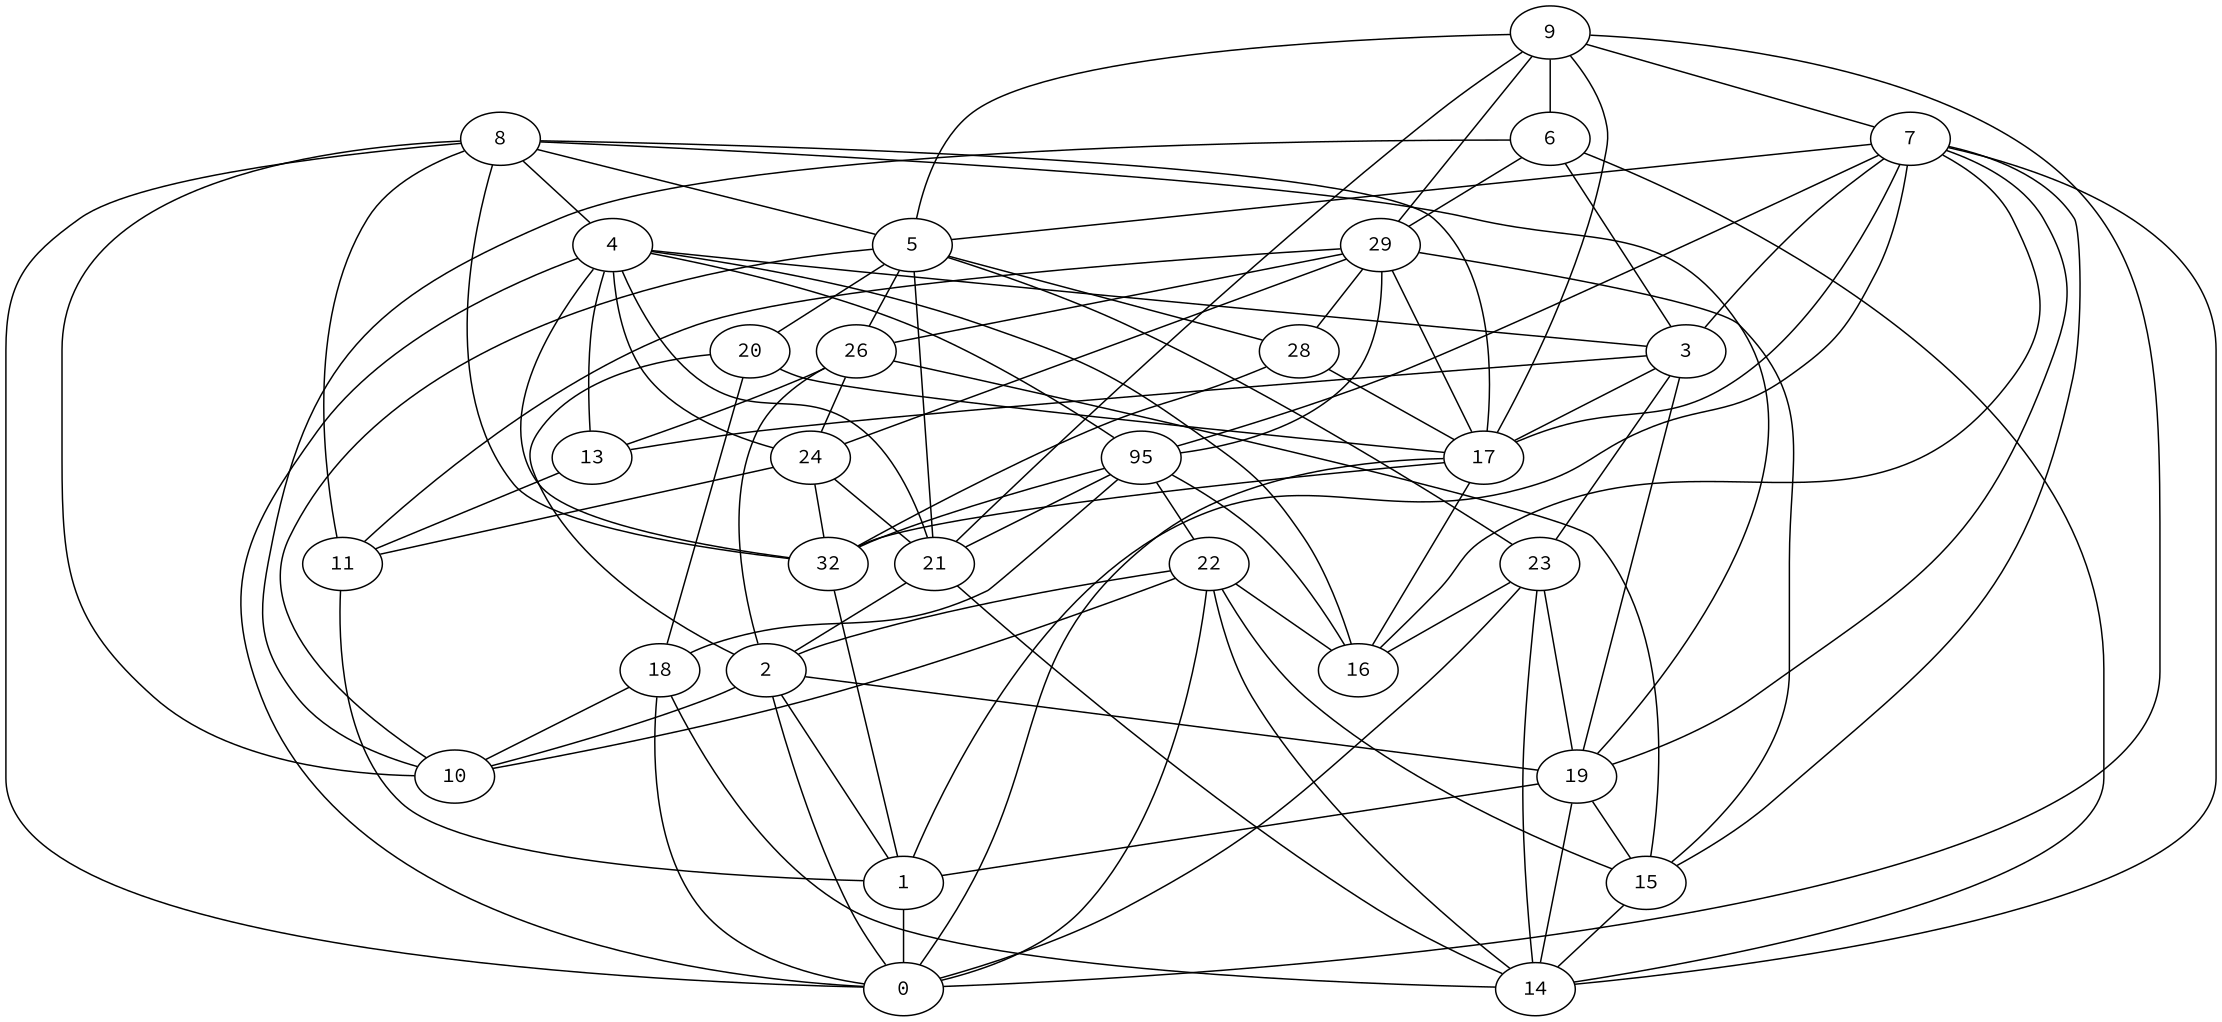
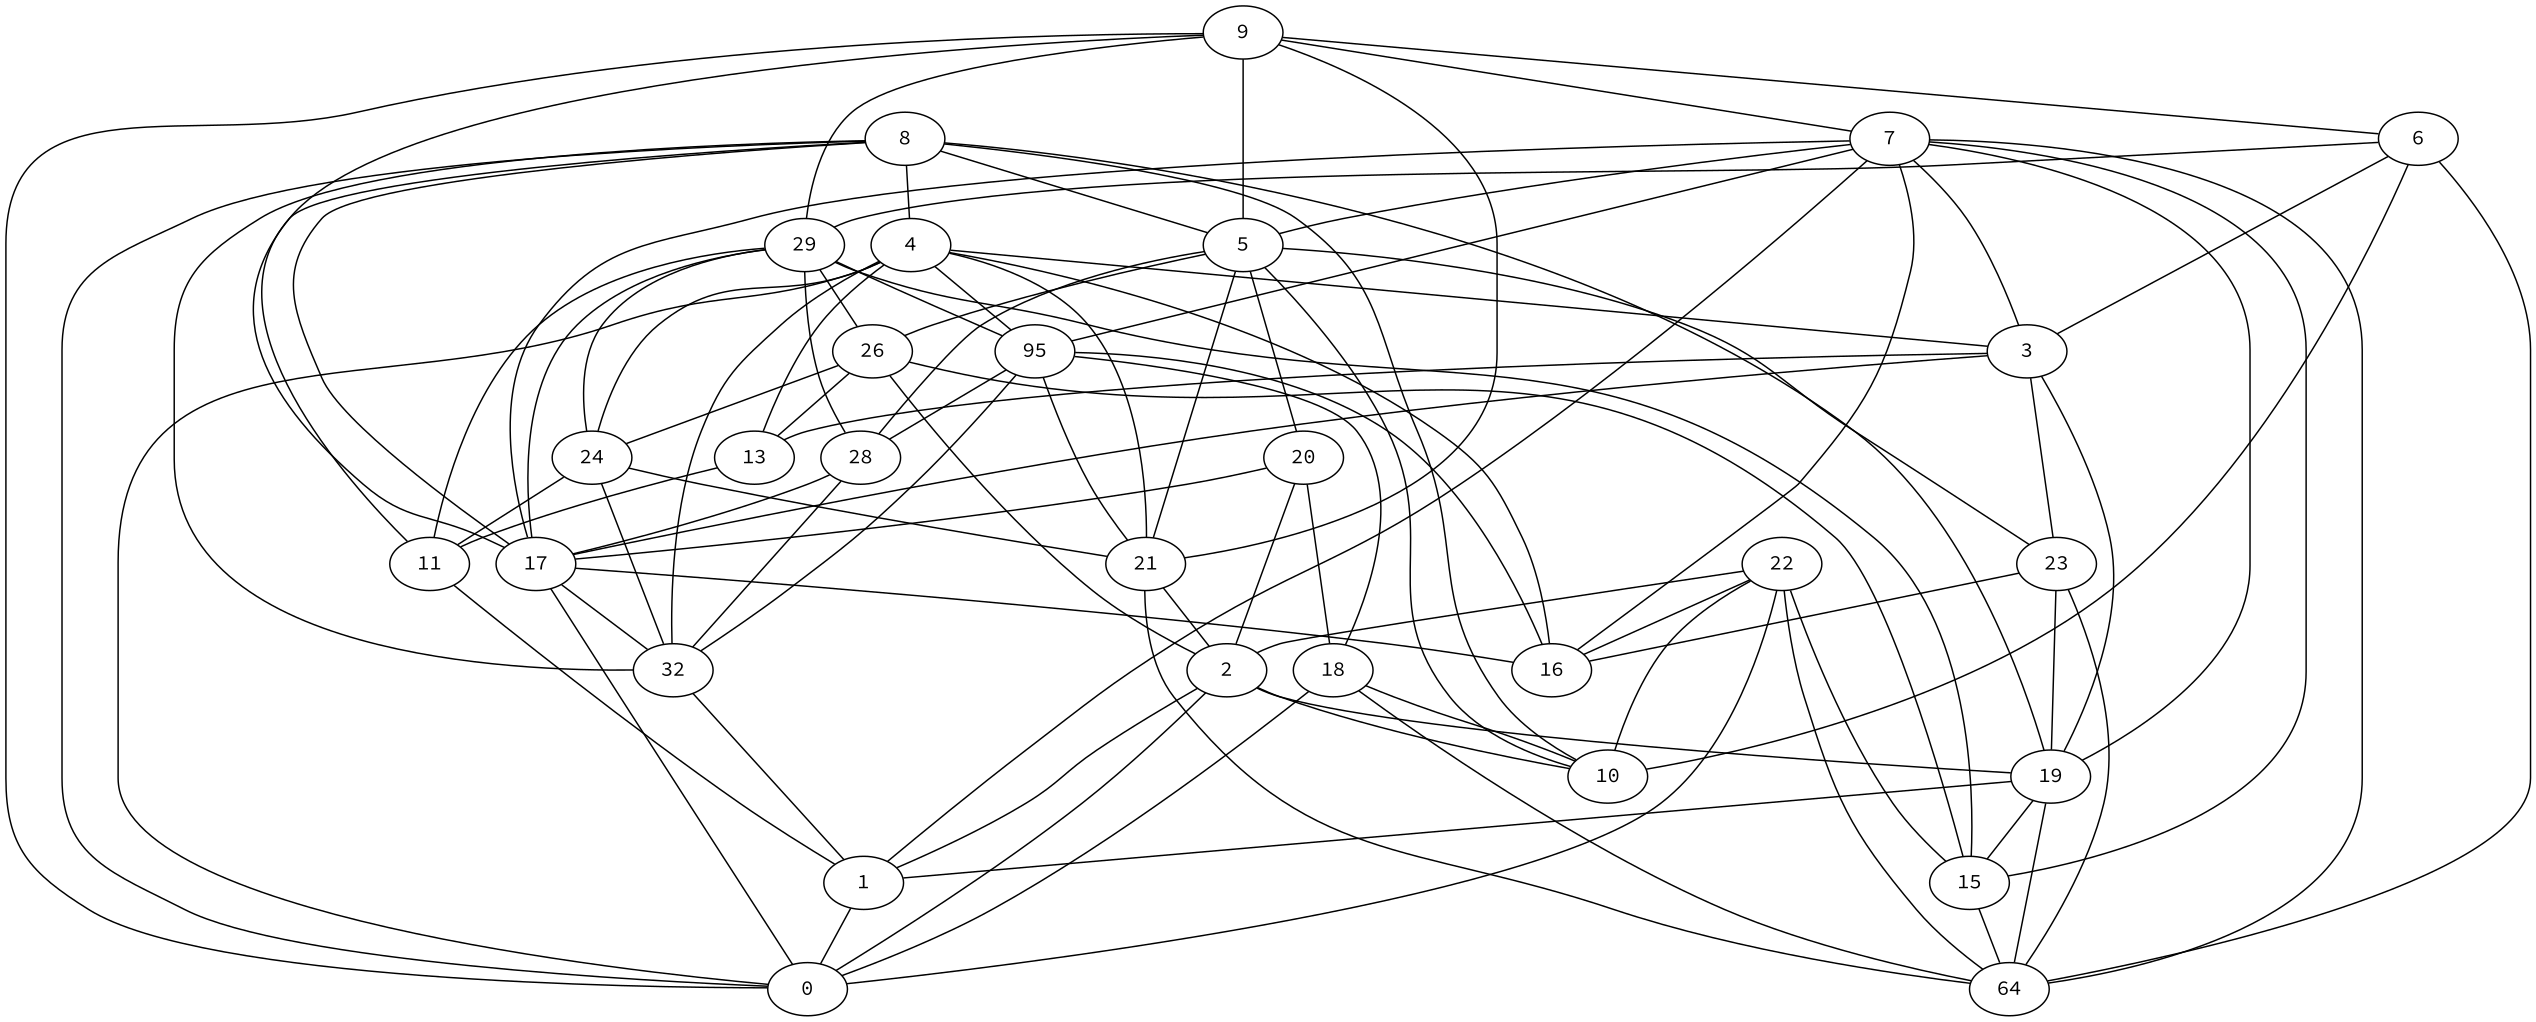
(1175, 511) -> (962, 396)
(1273, 816) -> none
(1535, 989) -> (2009, 989)
